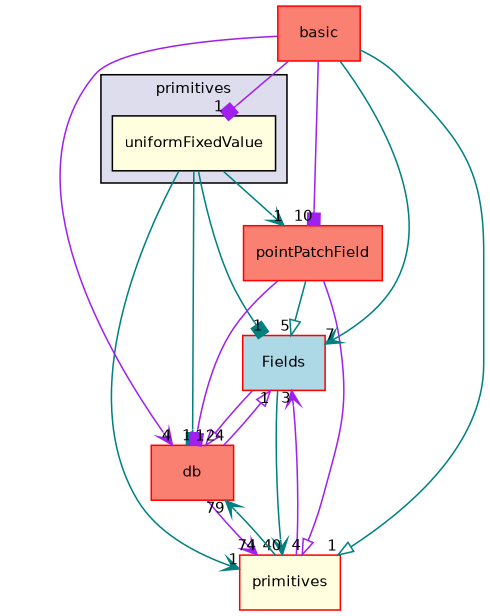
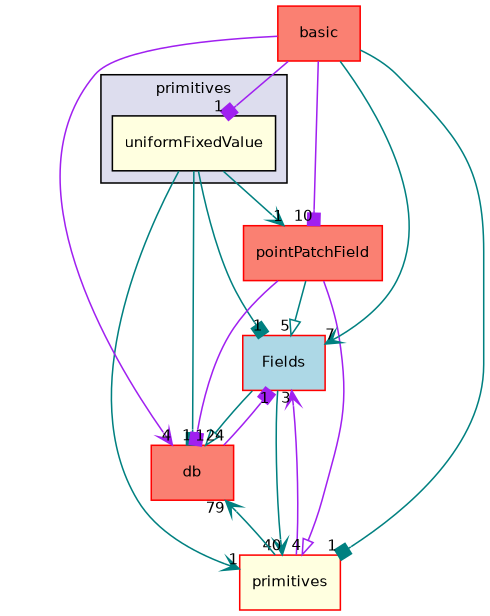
(484, 301) -> (484, 301)
(233, 411) -> (233, 411)
(243, 425) -> (243, 425)
(226, 523) -> none
